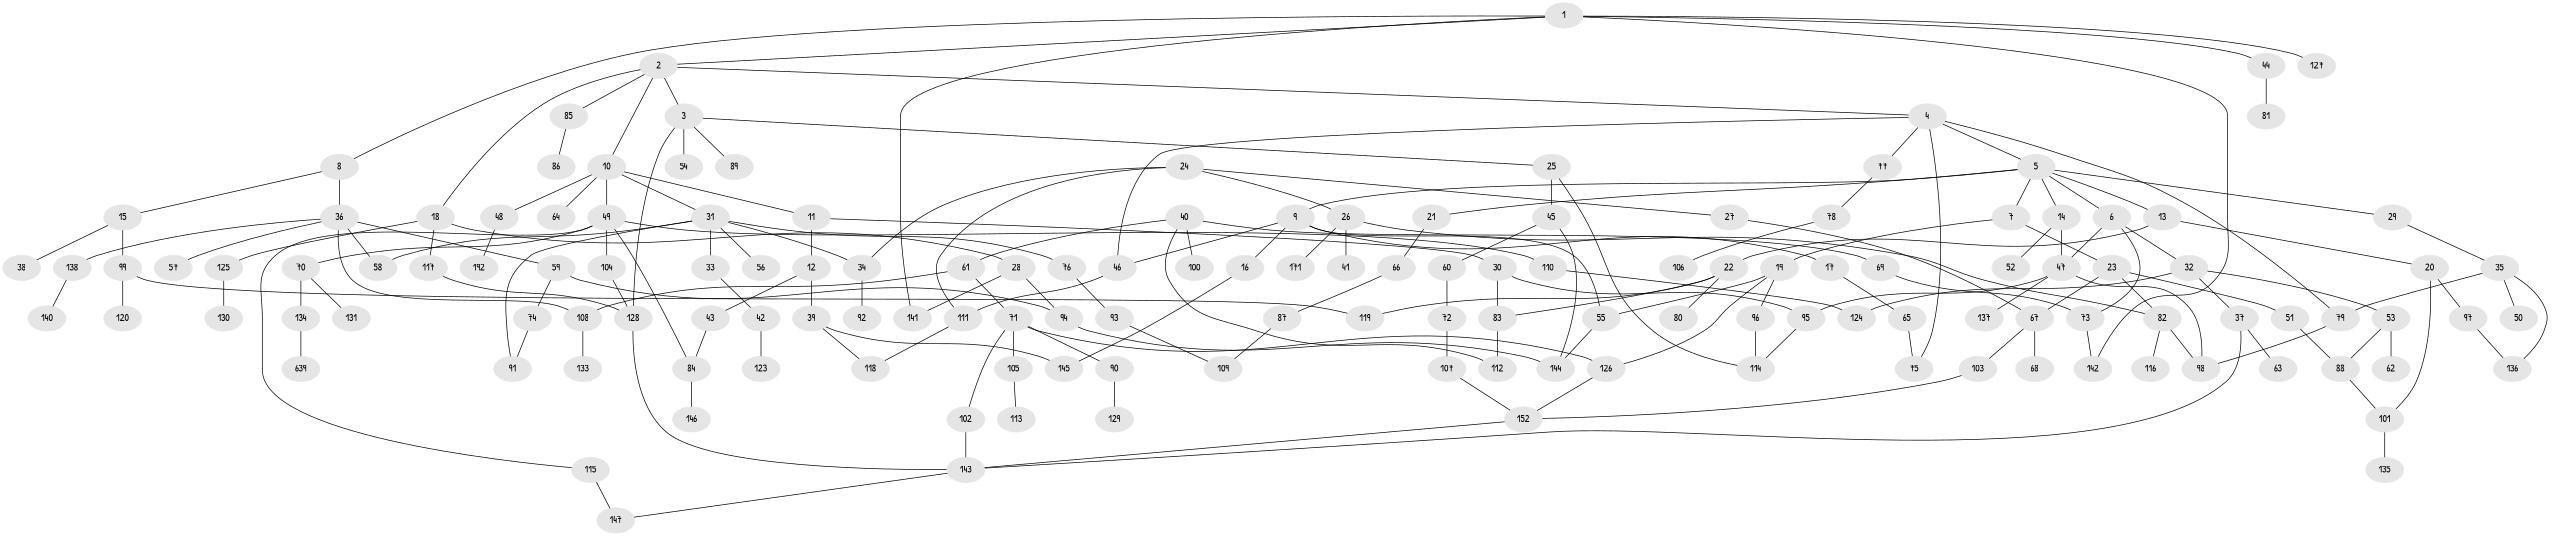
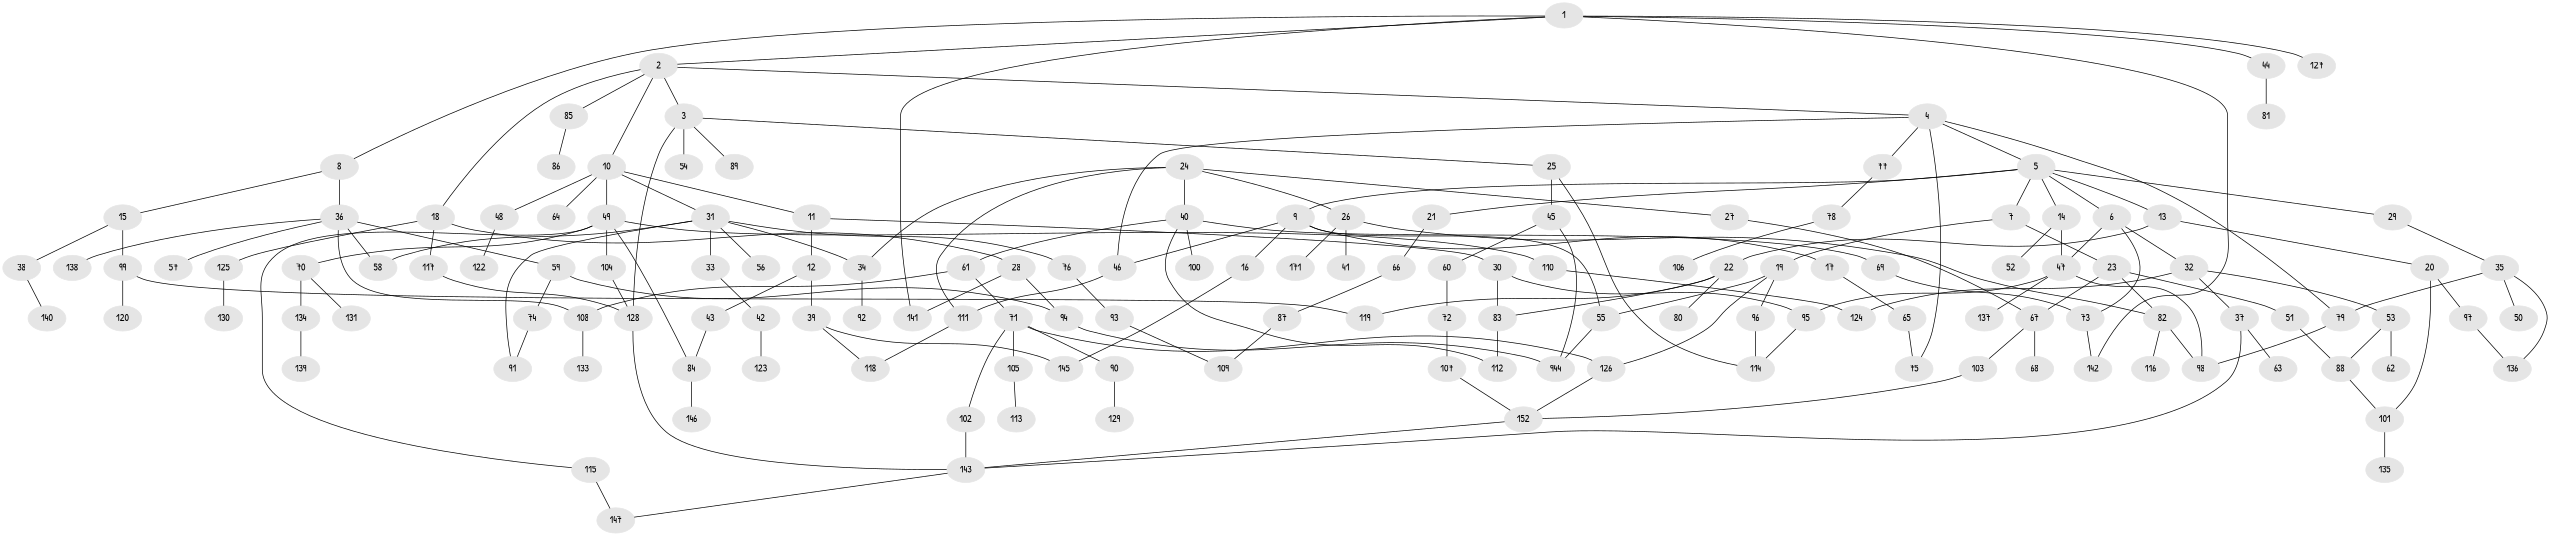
none -> (1185, 192)
(479, 268) -> (479, 268)
(60, 293) -> (34, 293)
(301, 369) -> (301, 369)
(1556, 369) -> (1556, 369)
